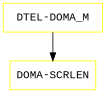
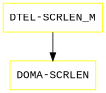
(53, 18) -> (53, 18)
